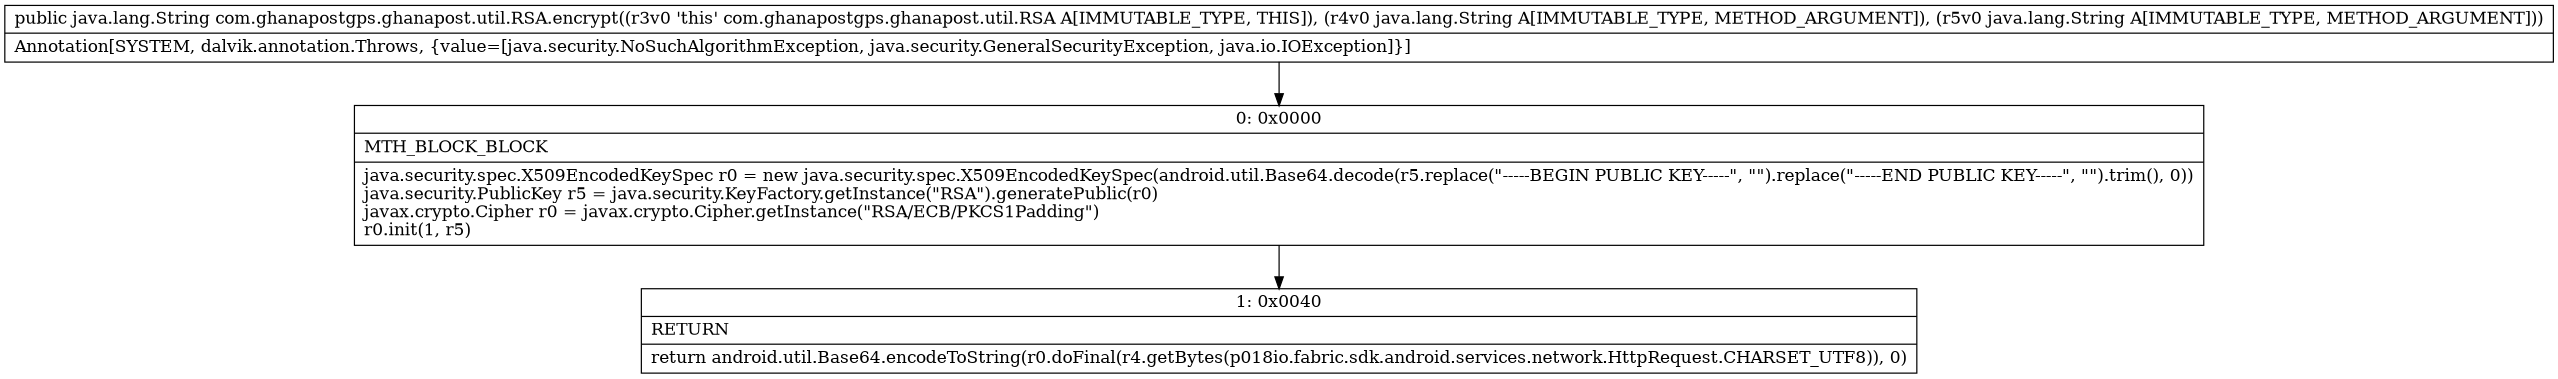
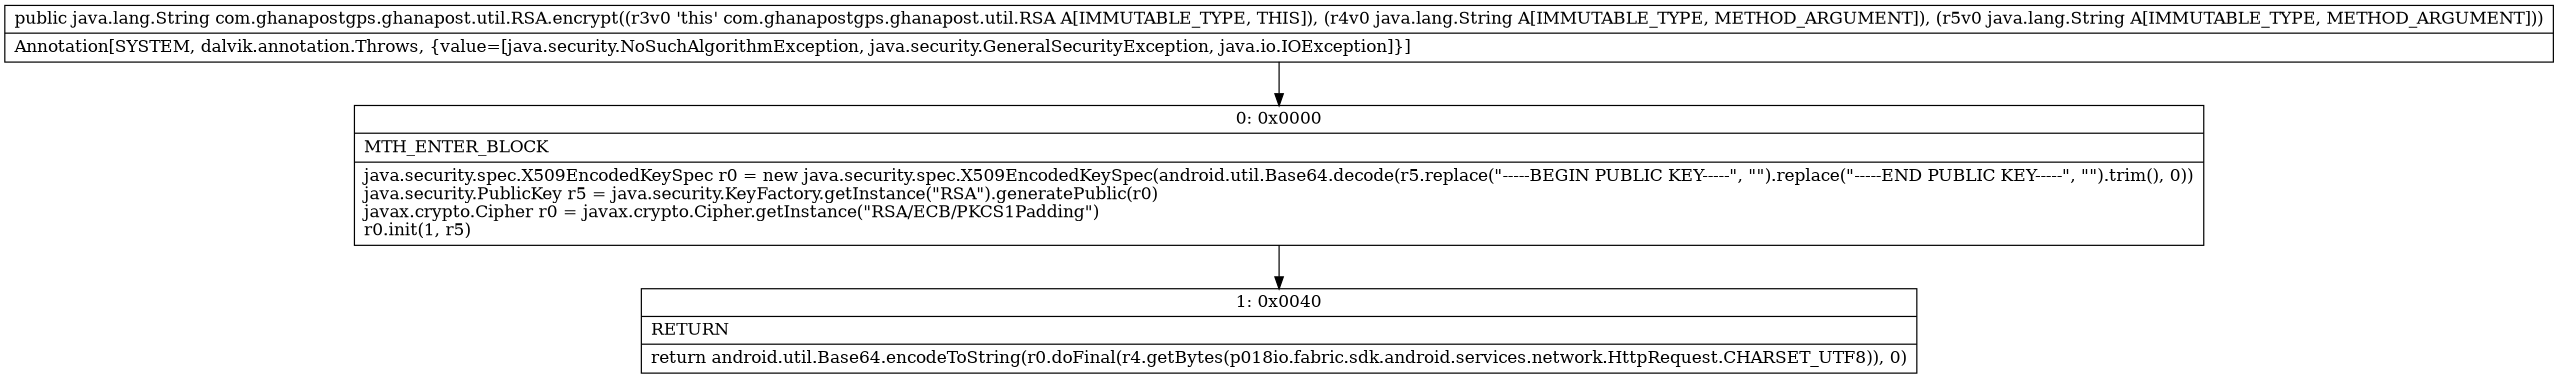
(456, 147) -> (457, 147)
